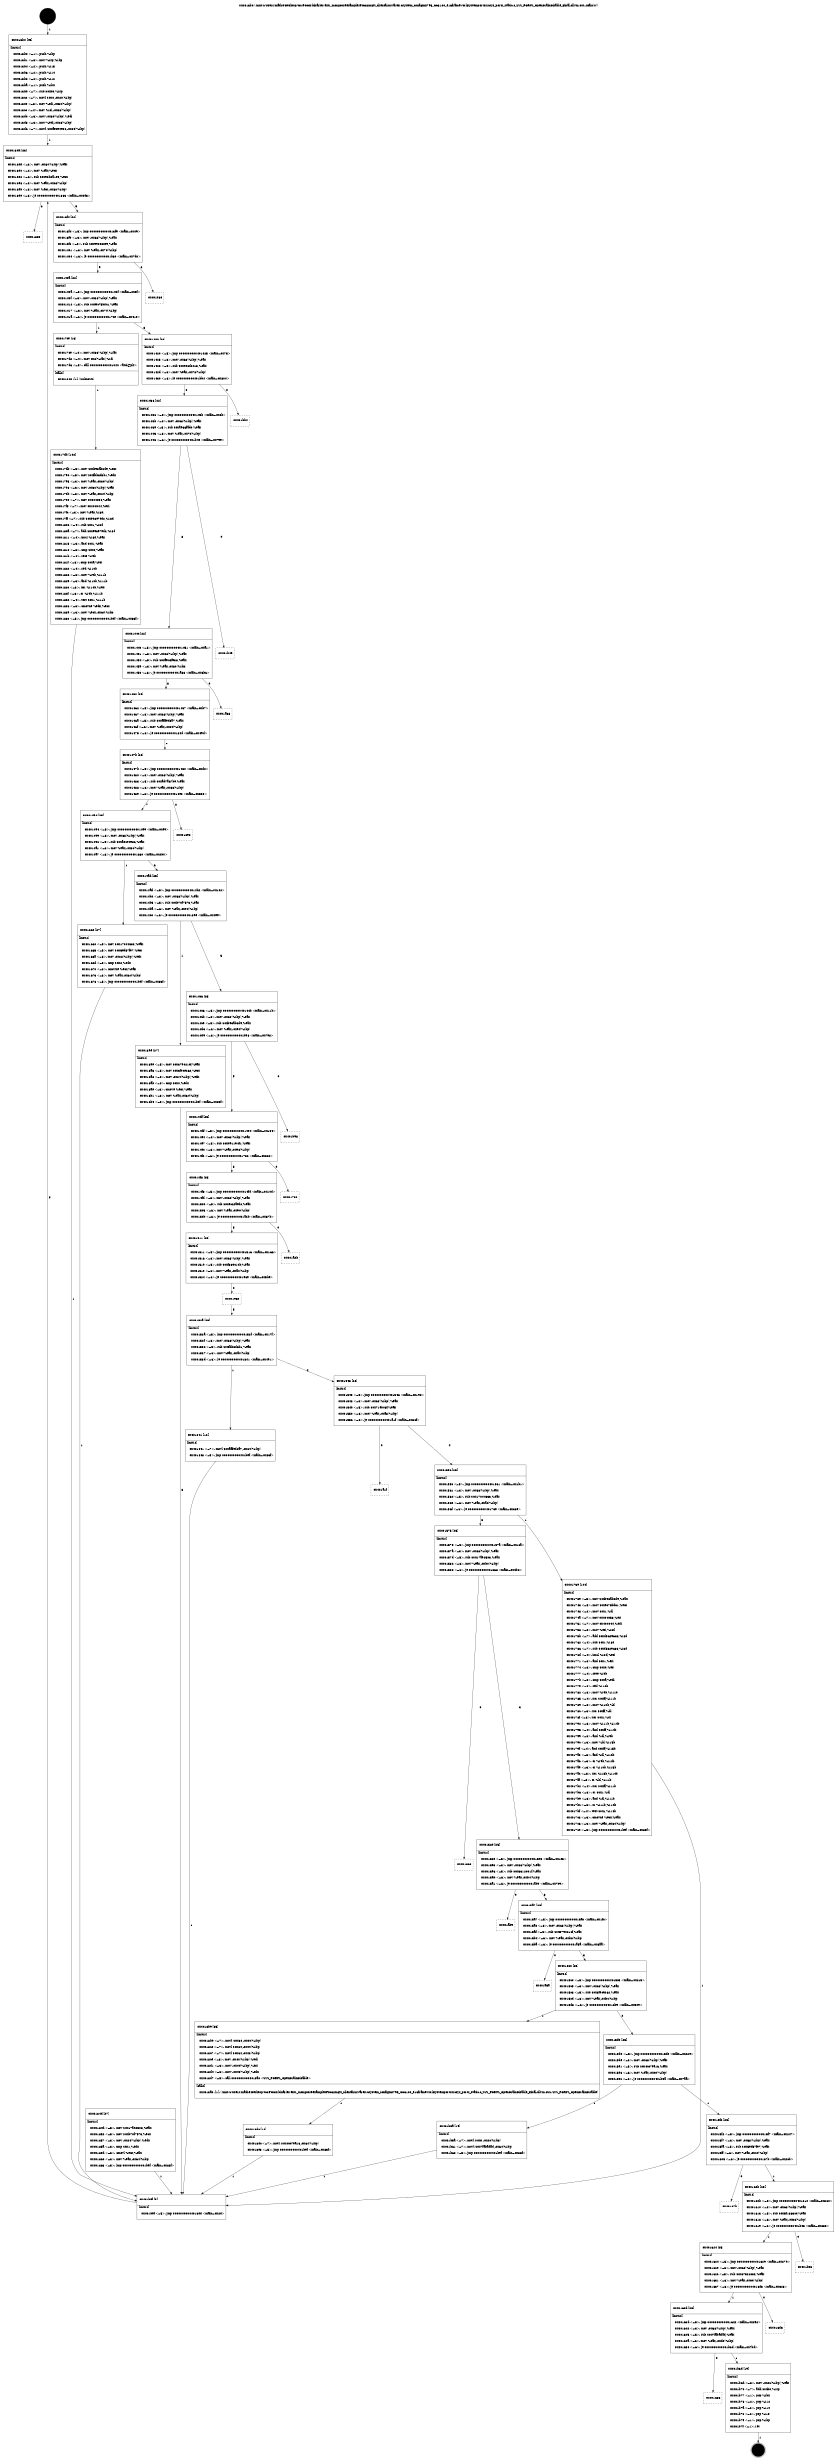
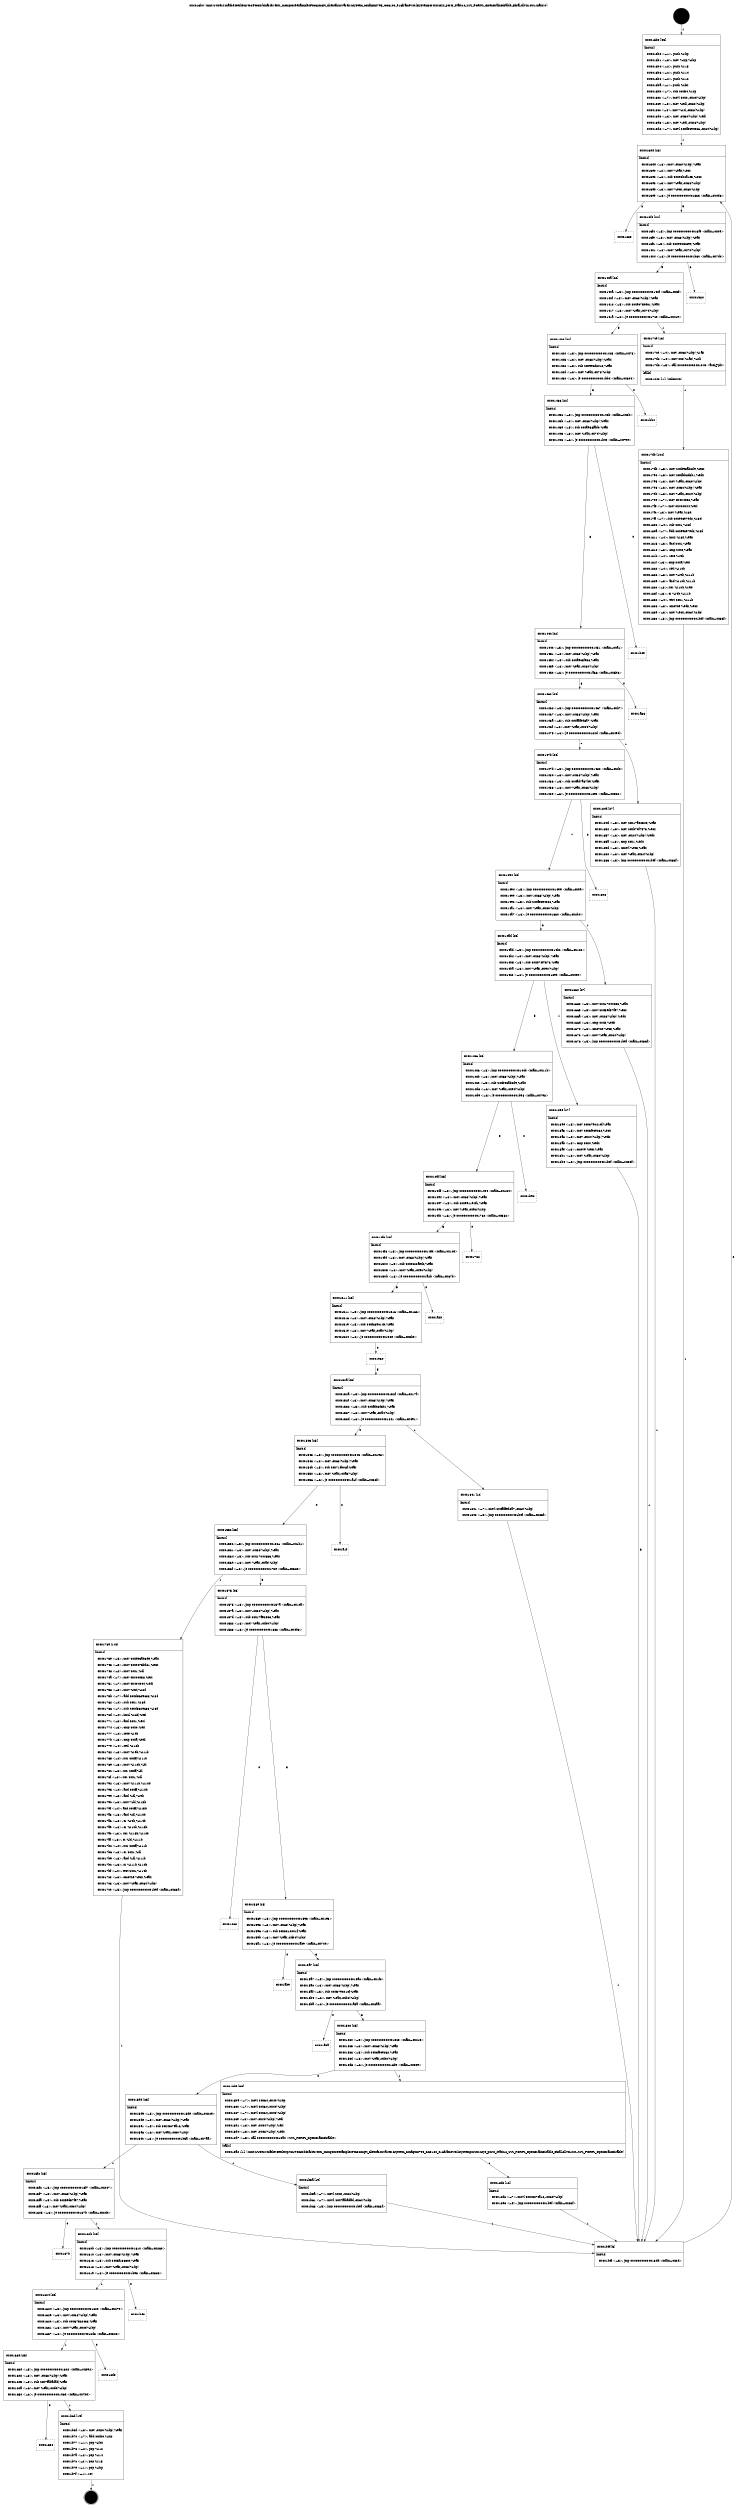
none -> (634, 769)
